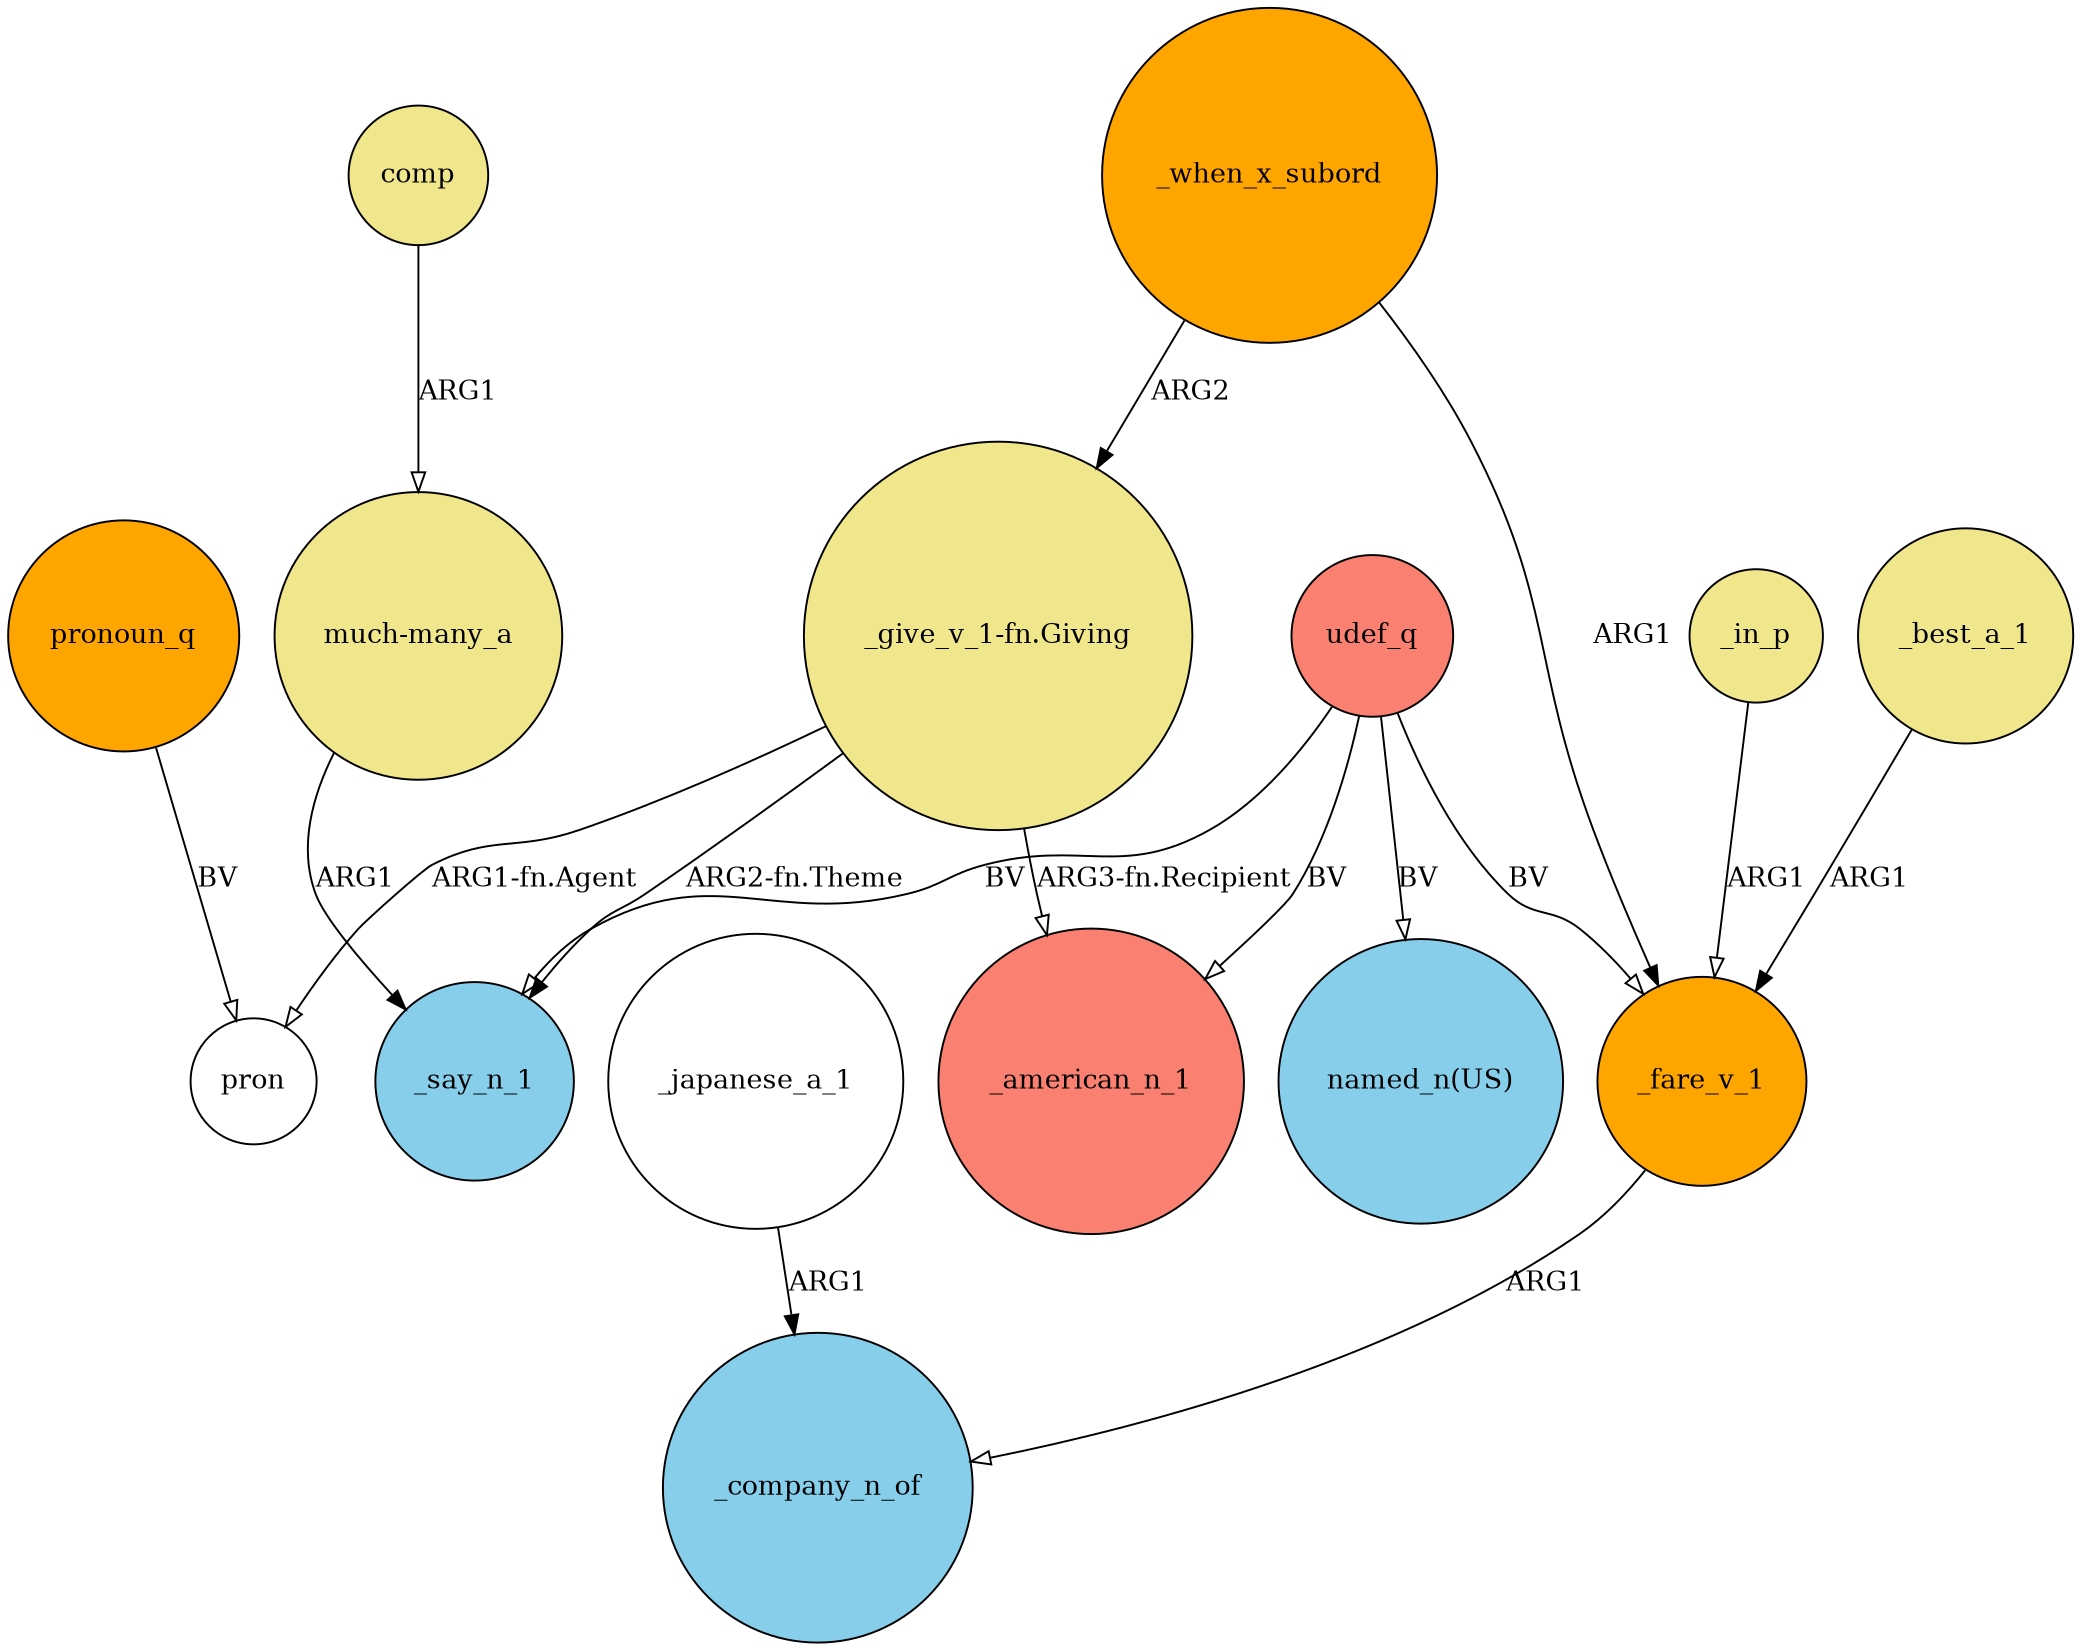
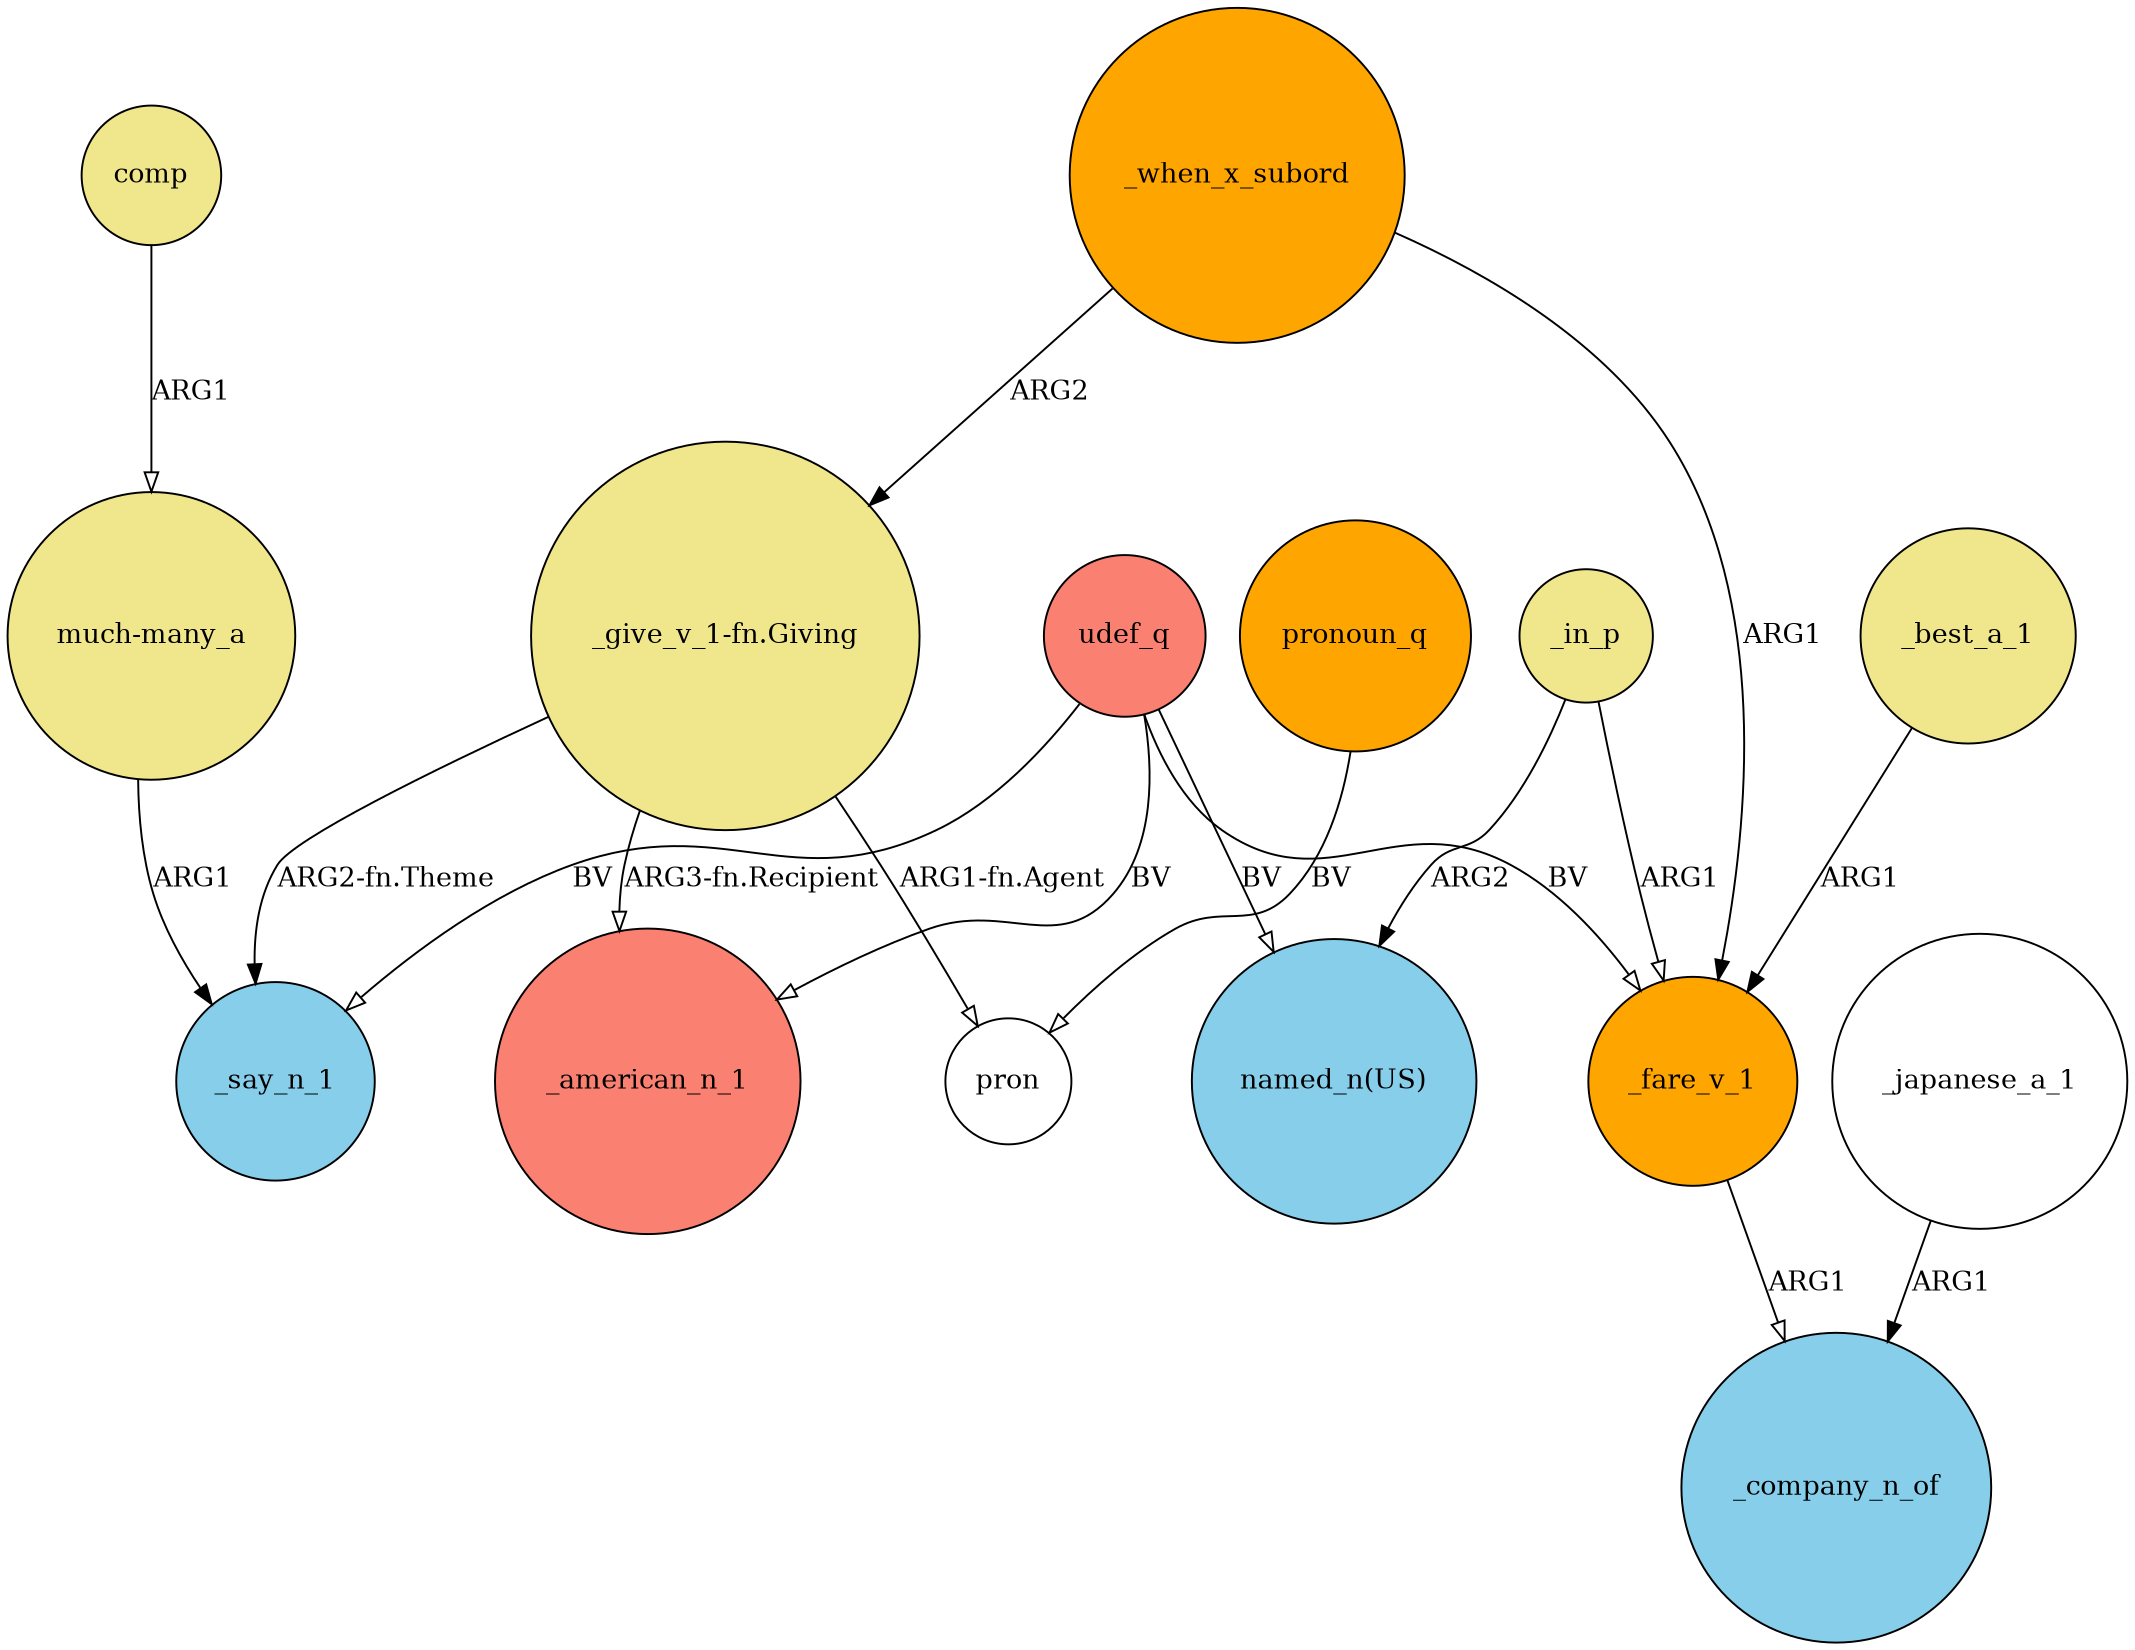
none -> (1491, 828)
